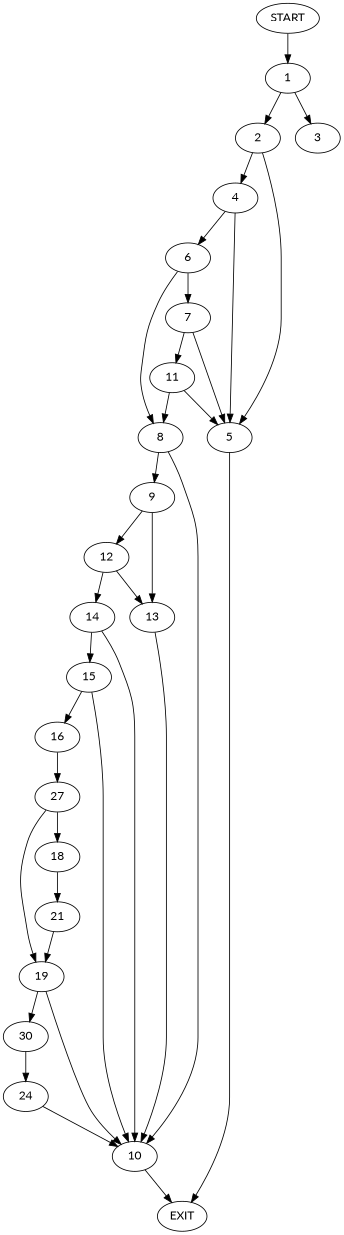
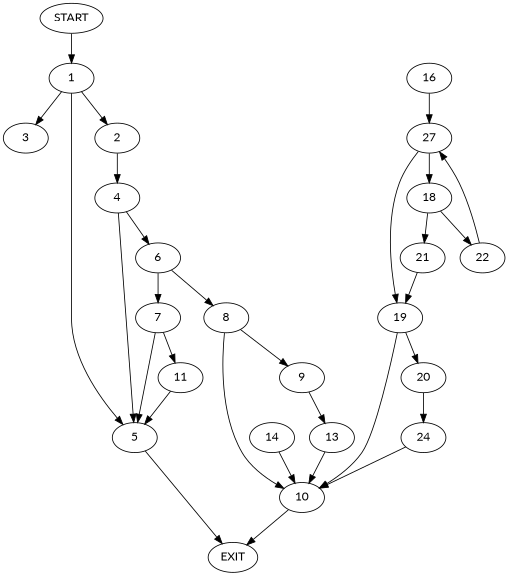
none -> (483, 258)
(281, 288) -> (72, 262)
(167, 403) -> none
(106, 557) -> none
(89, 677) -> none
(26, 1037) -> (423, 378)
